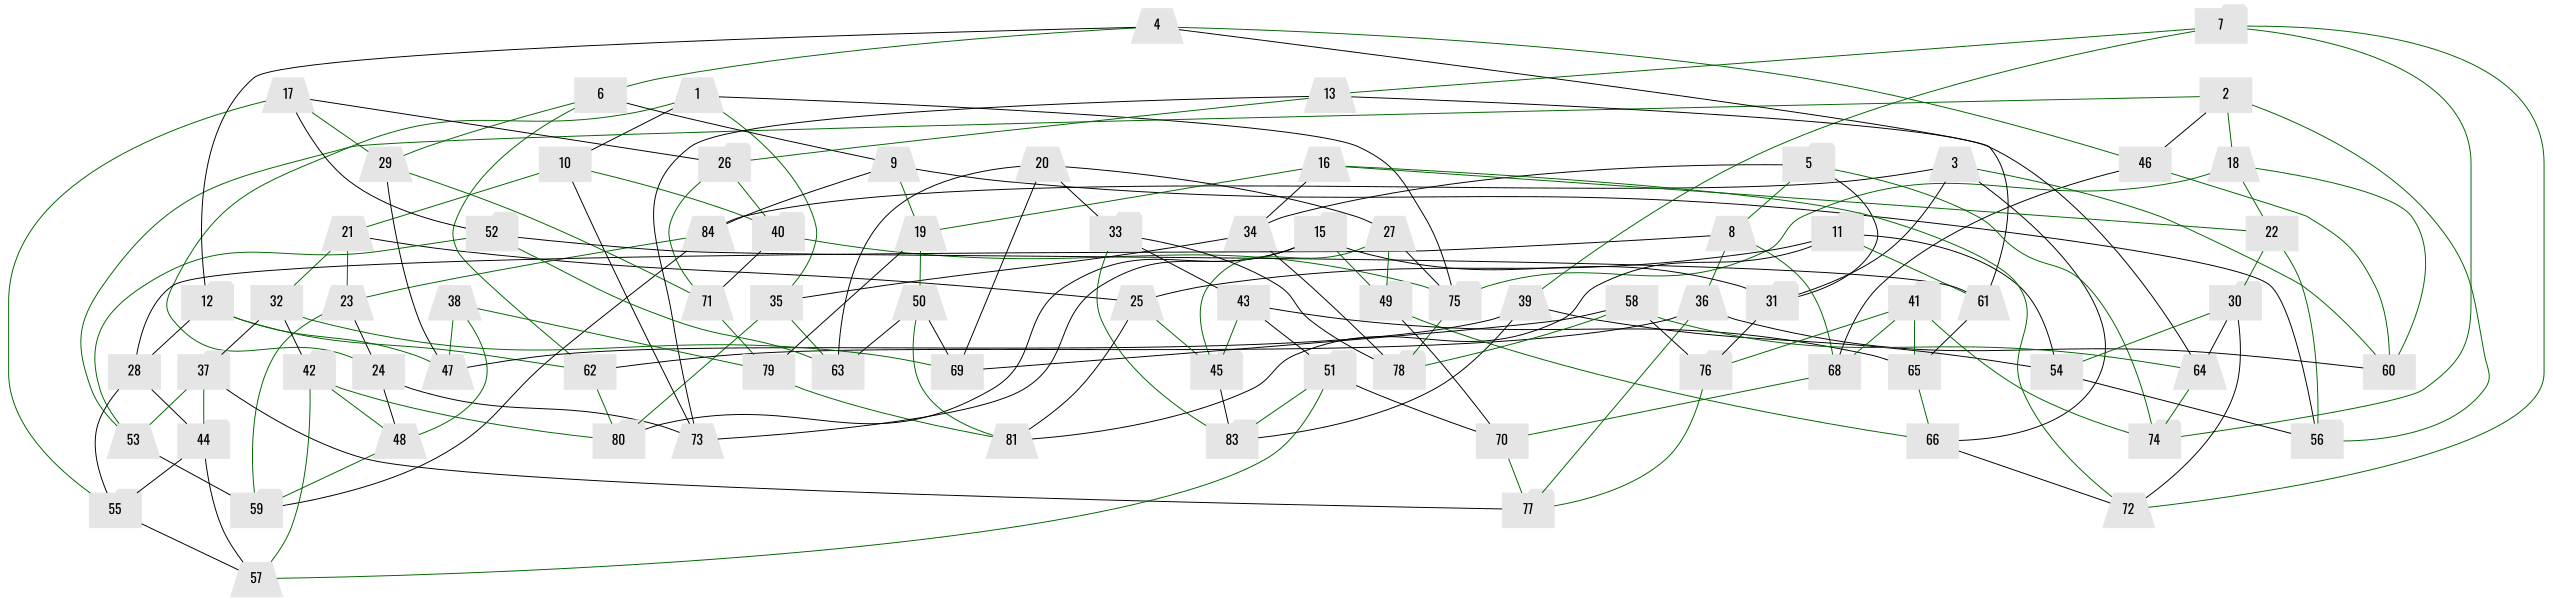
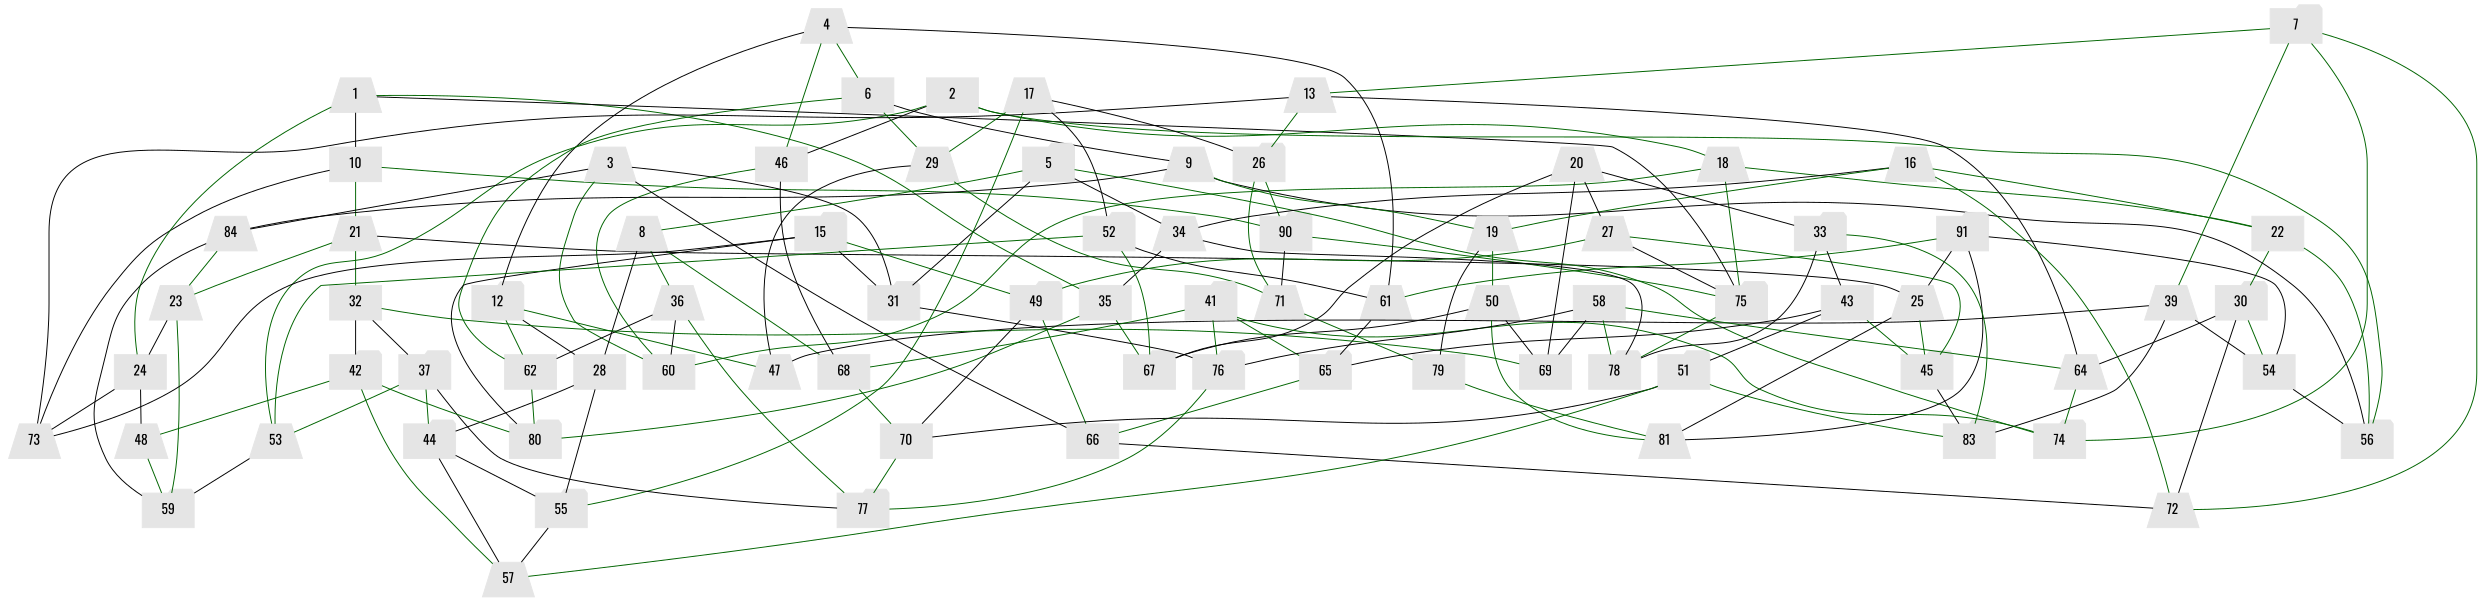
(778, 234) -> (1286, 234)
(1838, 234) -> (1963, 234)
(455, 303) -> none
(838, 372) -> (1149, 372)
